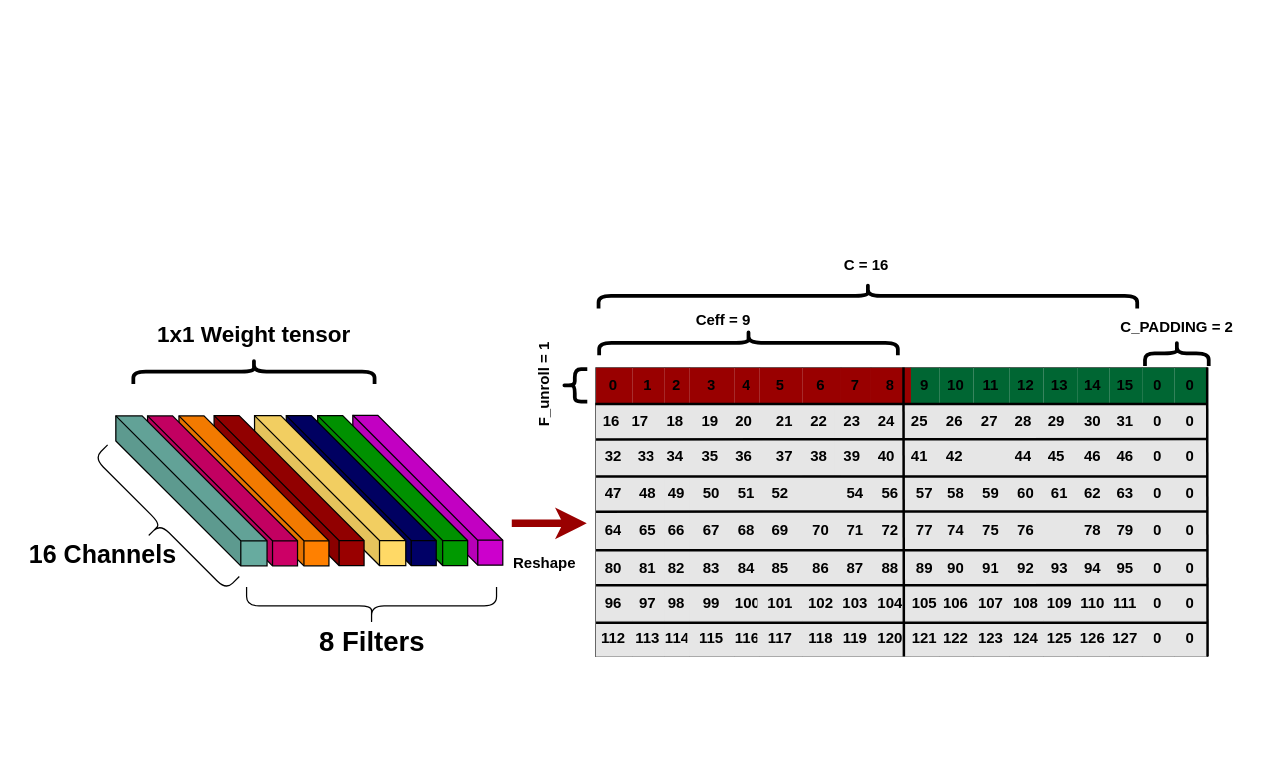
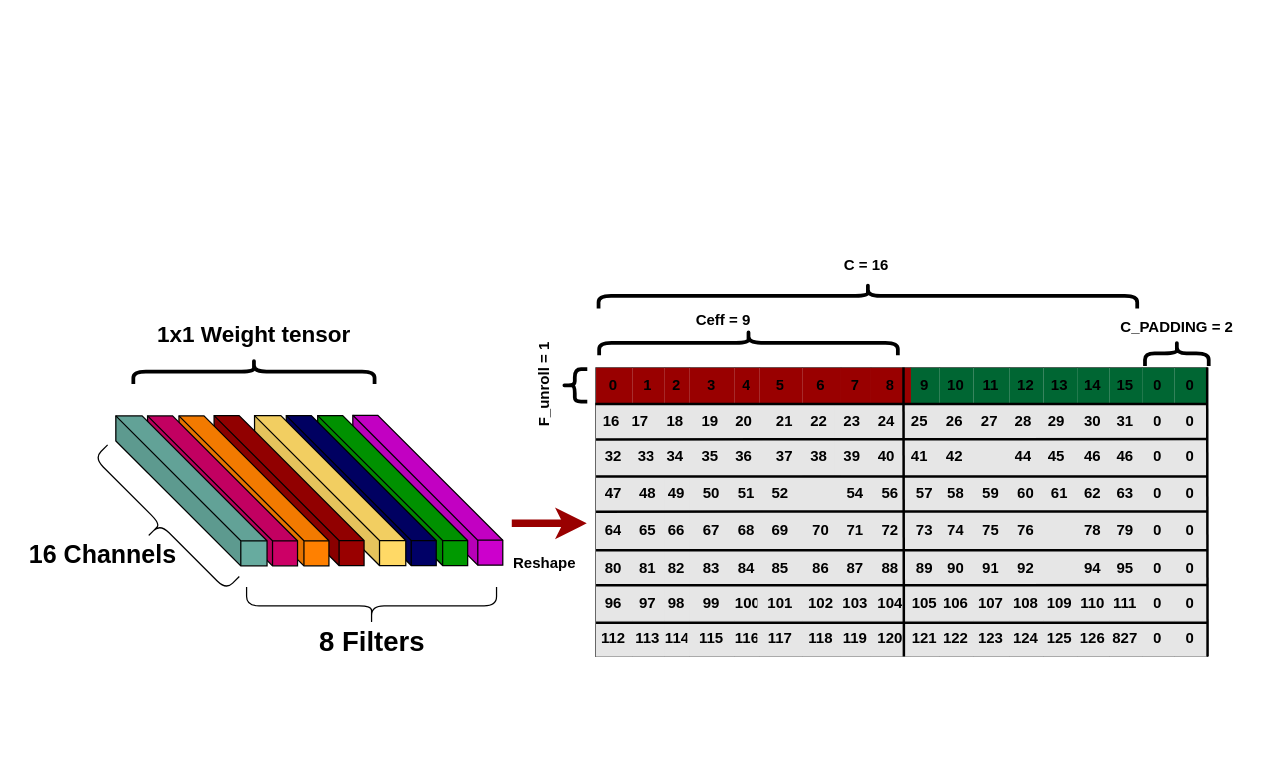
(925, 531) -> (925, 531)
(1061, 568) -> none
(1126, 638) -> (1126, 638)
